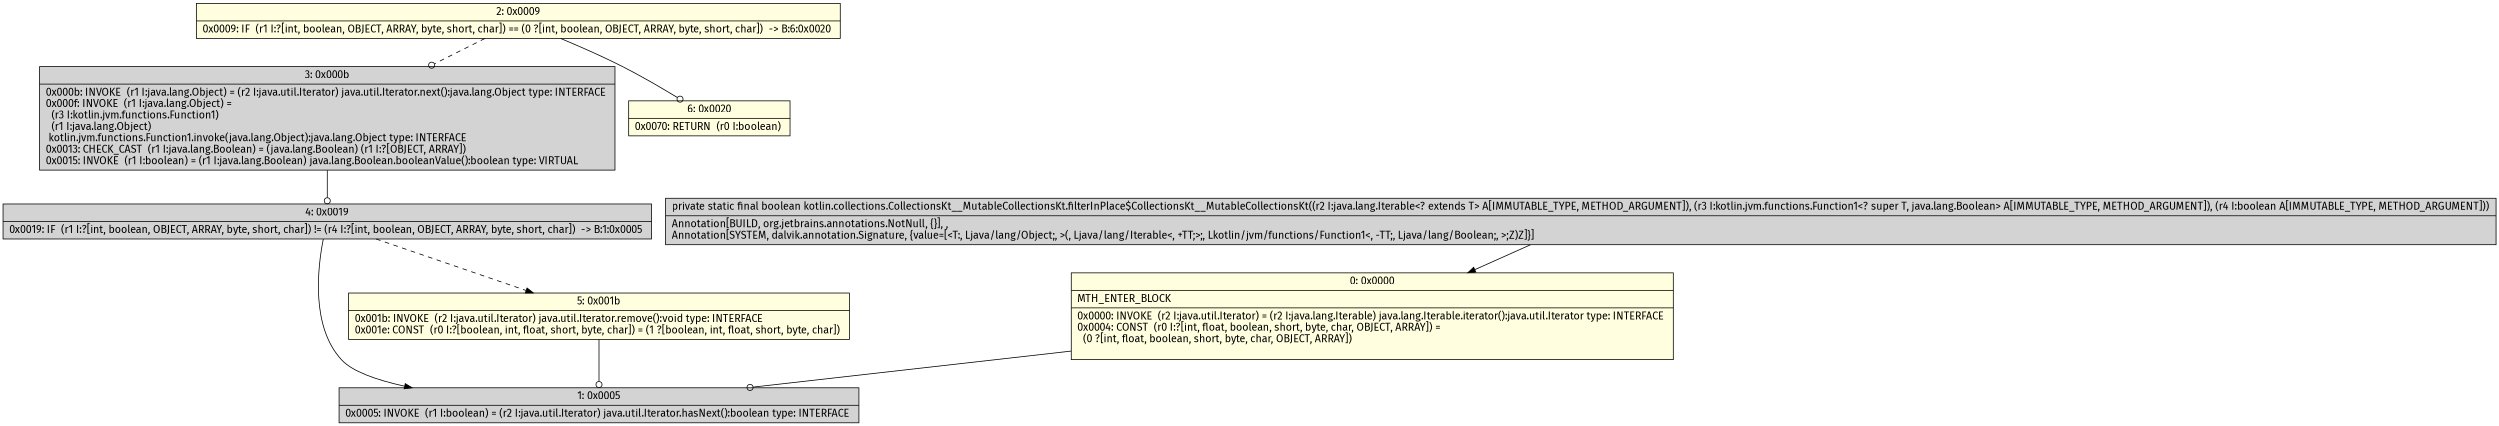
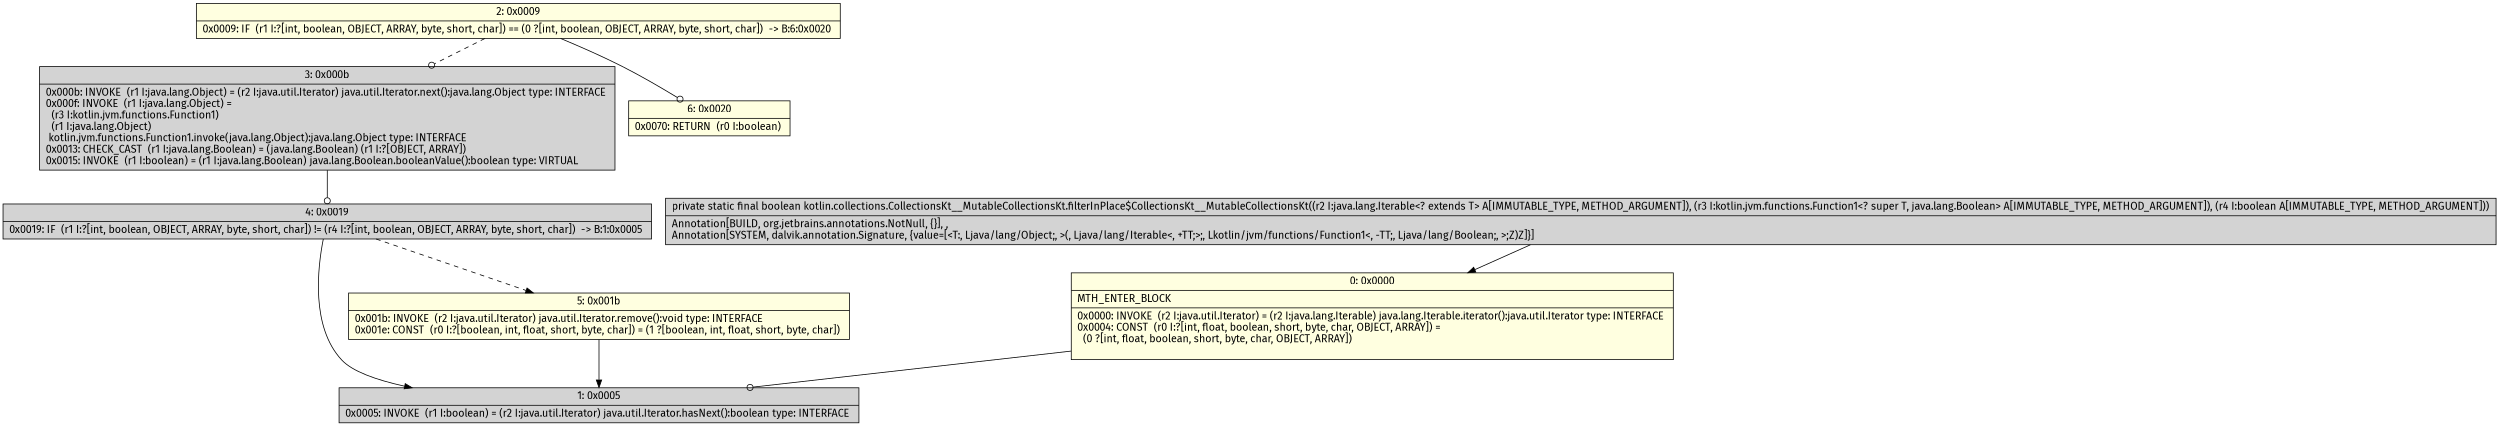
(599, 360) -> (599, 360)
